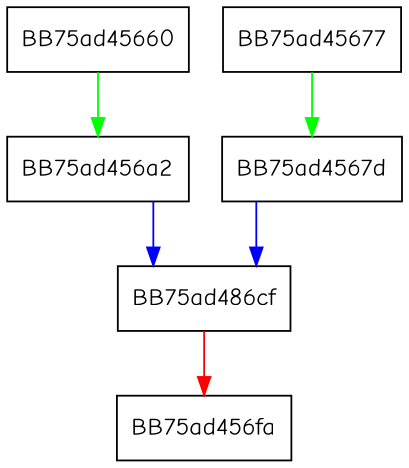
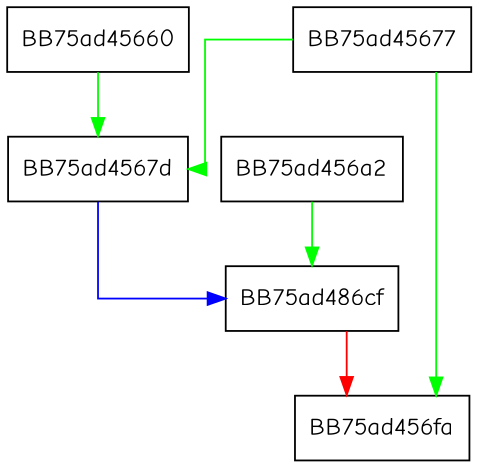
(98, 95) -> (98, 95)
(153, 225) -> (312, 225)
none -> (436, 225)
